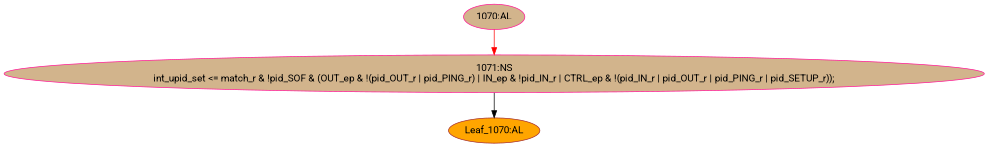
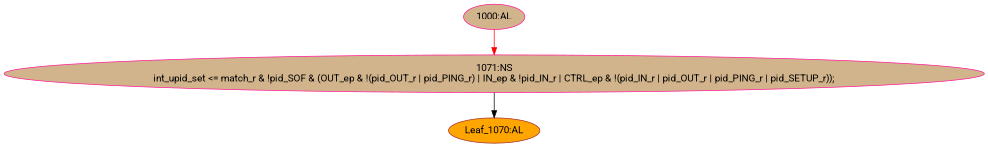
(494, 17) -> (494, 17)
